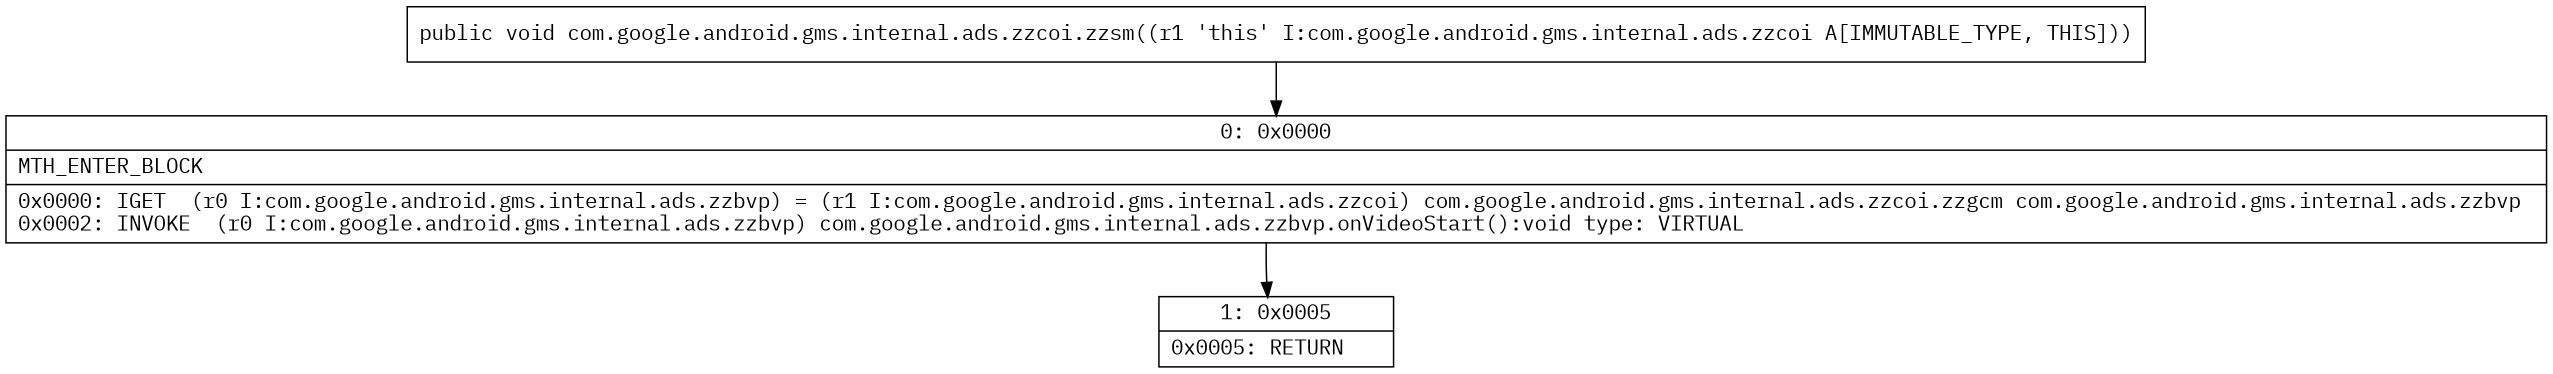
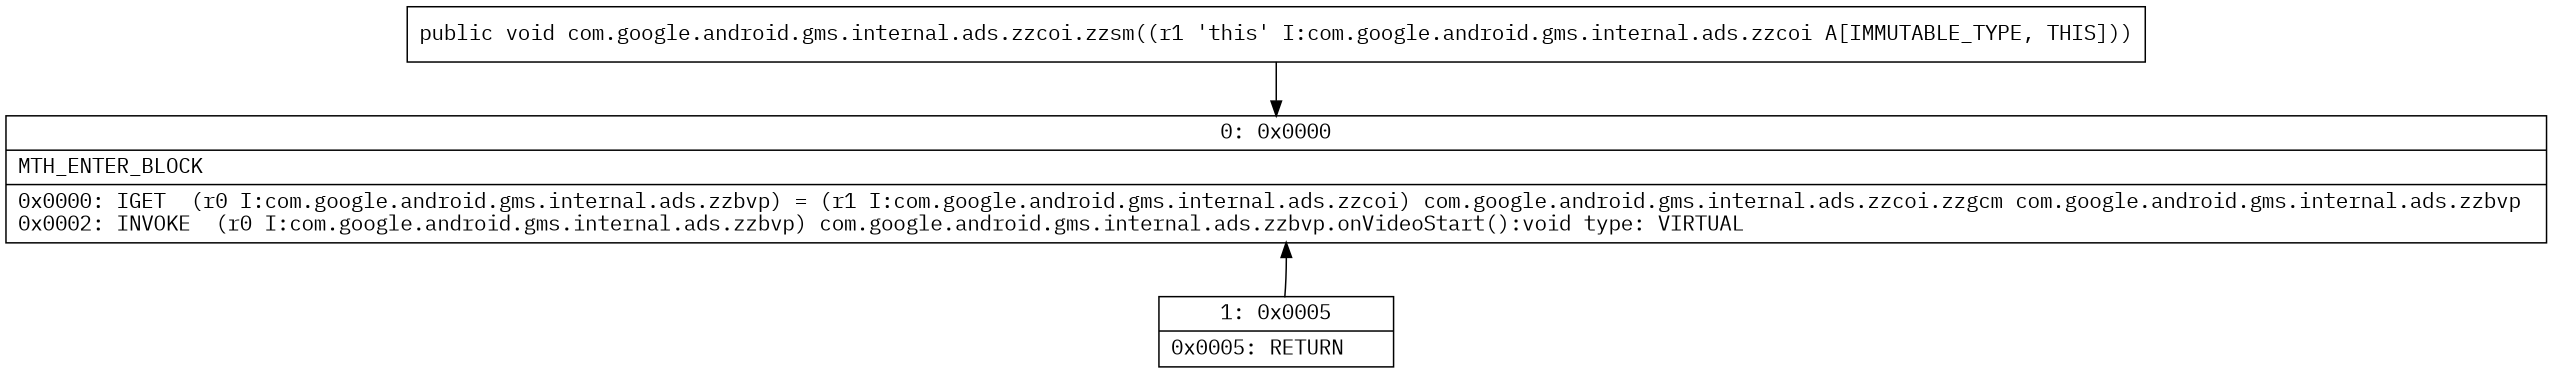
(1266, 262) -> (1286, 278)
